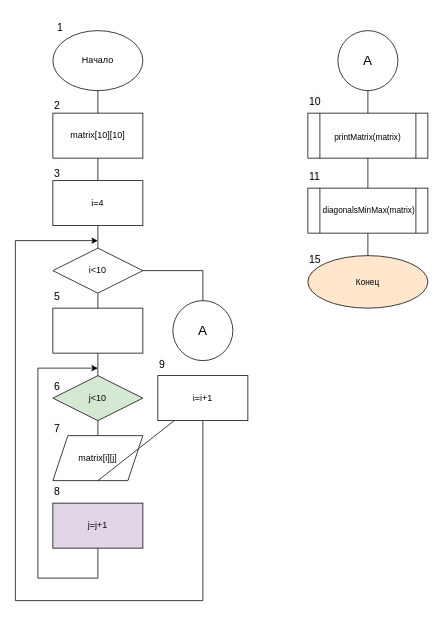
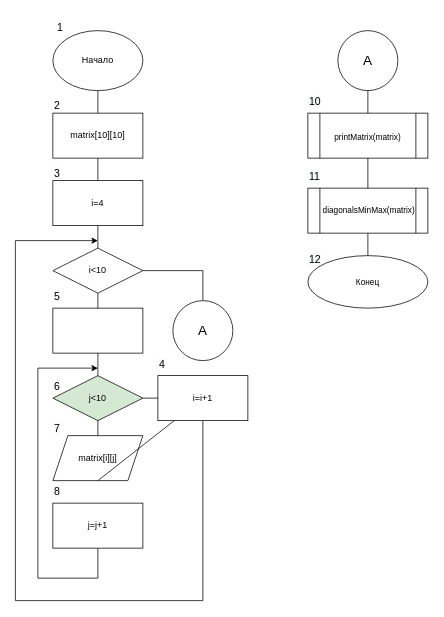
(315, 259) -> (315, 259)
(368, 282) -> (368, 282)
(162, 364) -> (162, 364)
none -> (150, 398)
(98, 525) -> (98, 525)
